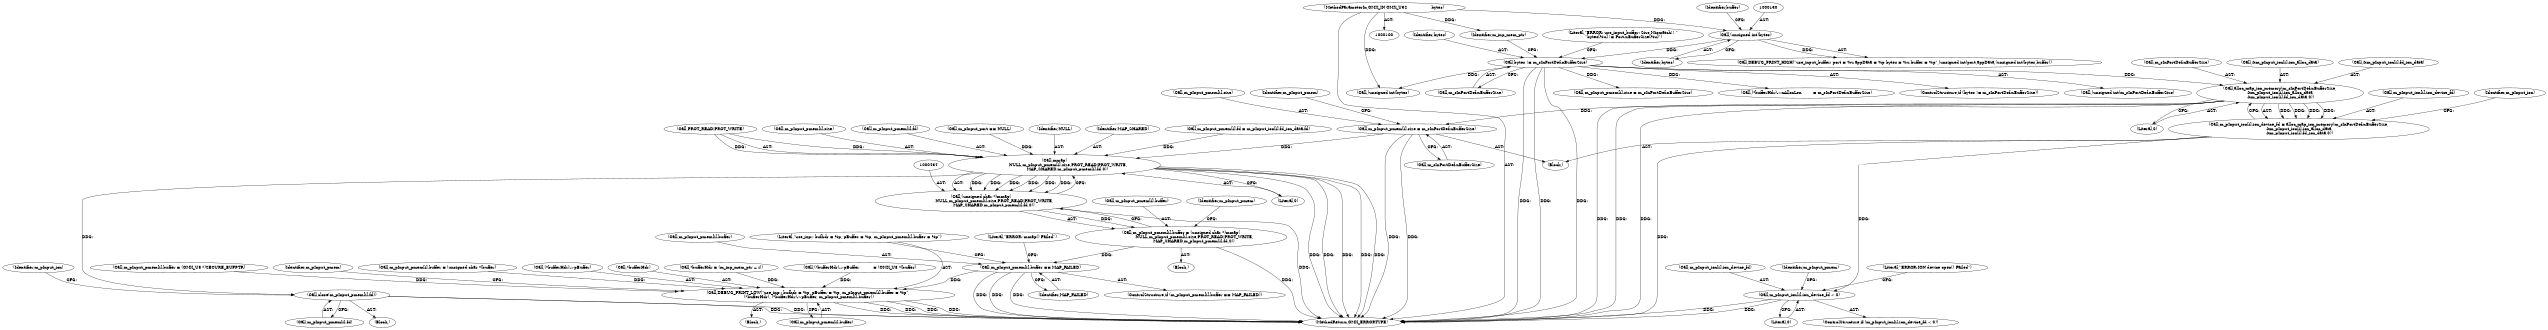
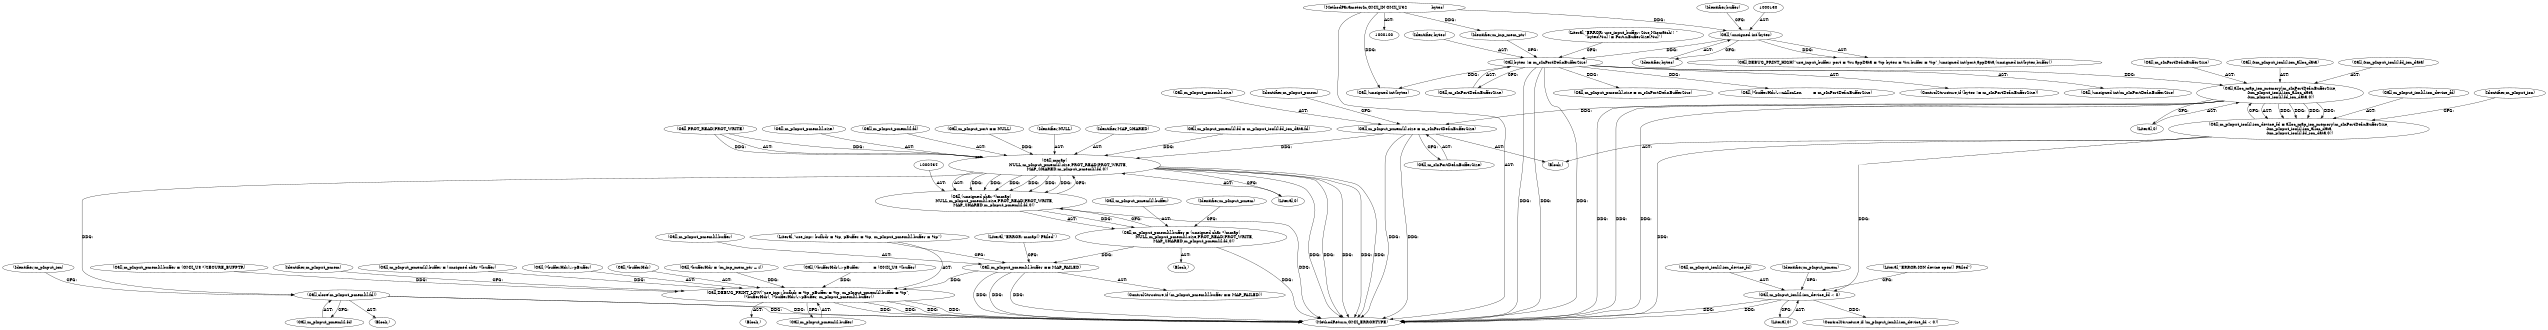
(1063, 295) -> none
(1855, 310) -> (1855, 310)
